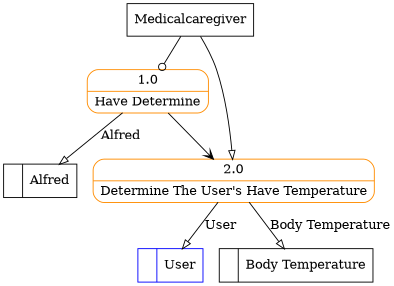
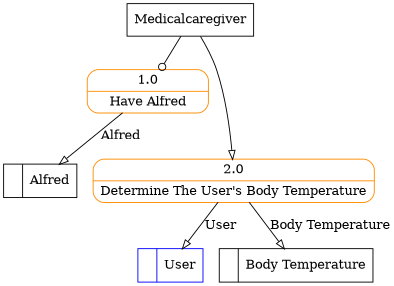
(148, 102) -> (148, 102)
(188, 133) -> none
(234, 191) -> (234, 191)
